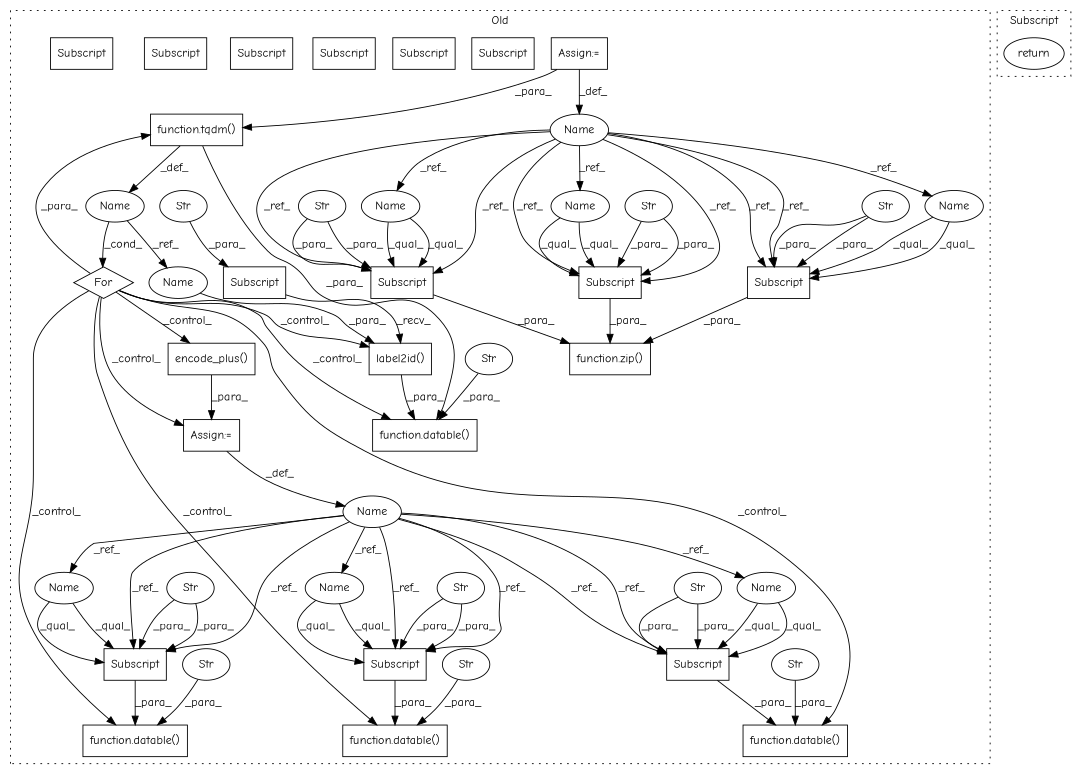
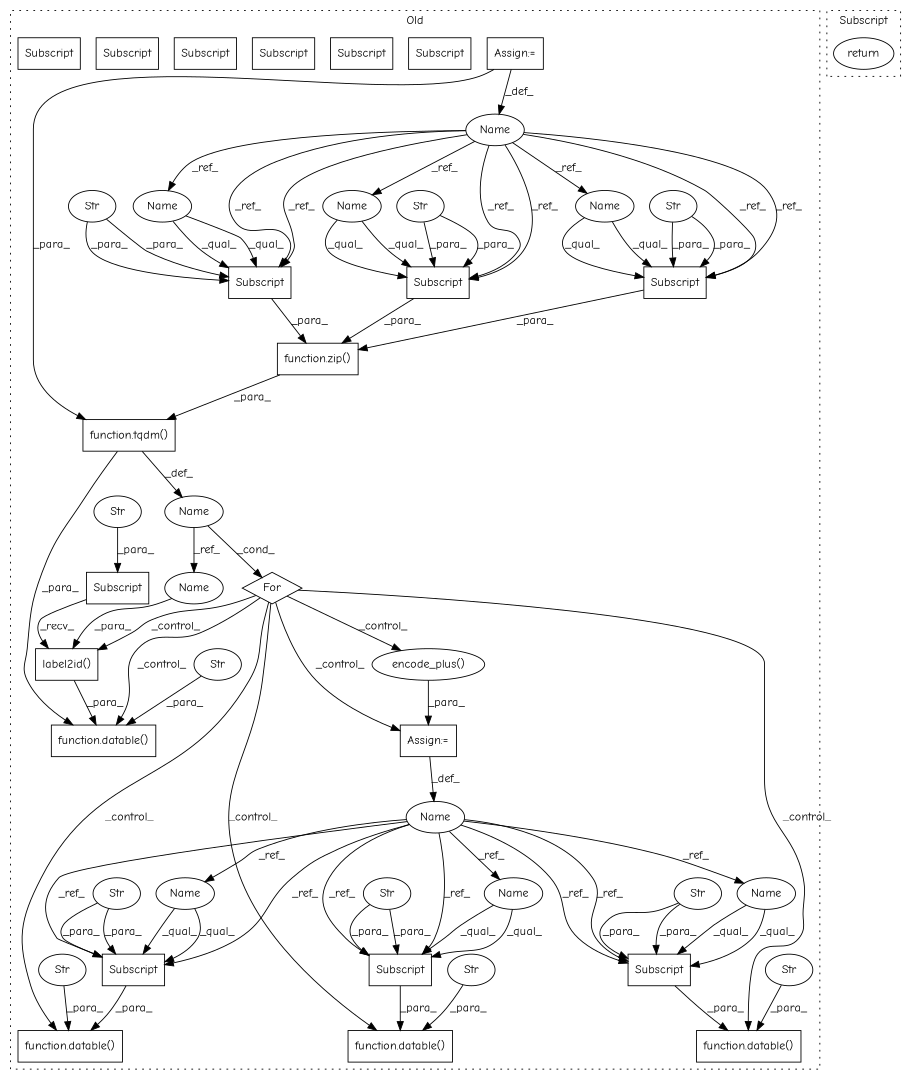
(45, 186) -> (228, 396)
(212, 359) -> (428, 664)
